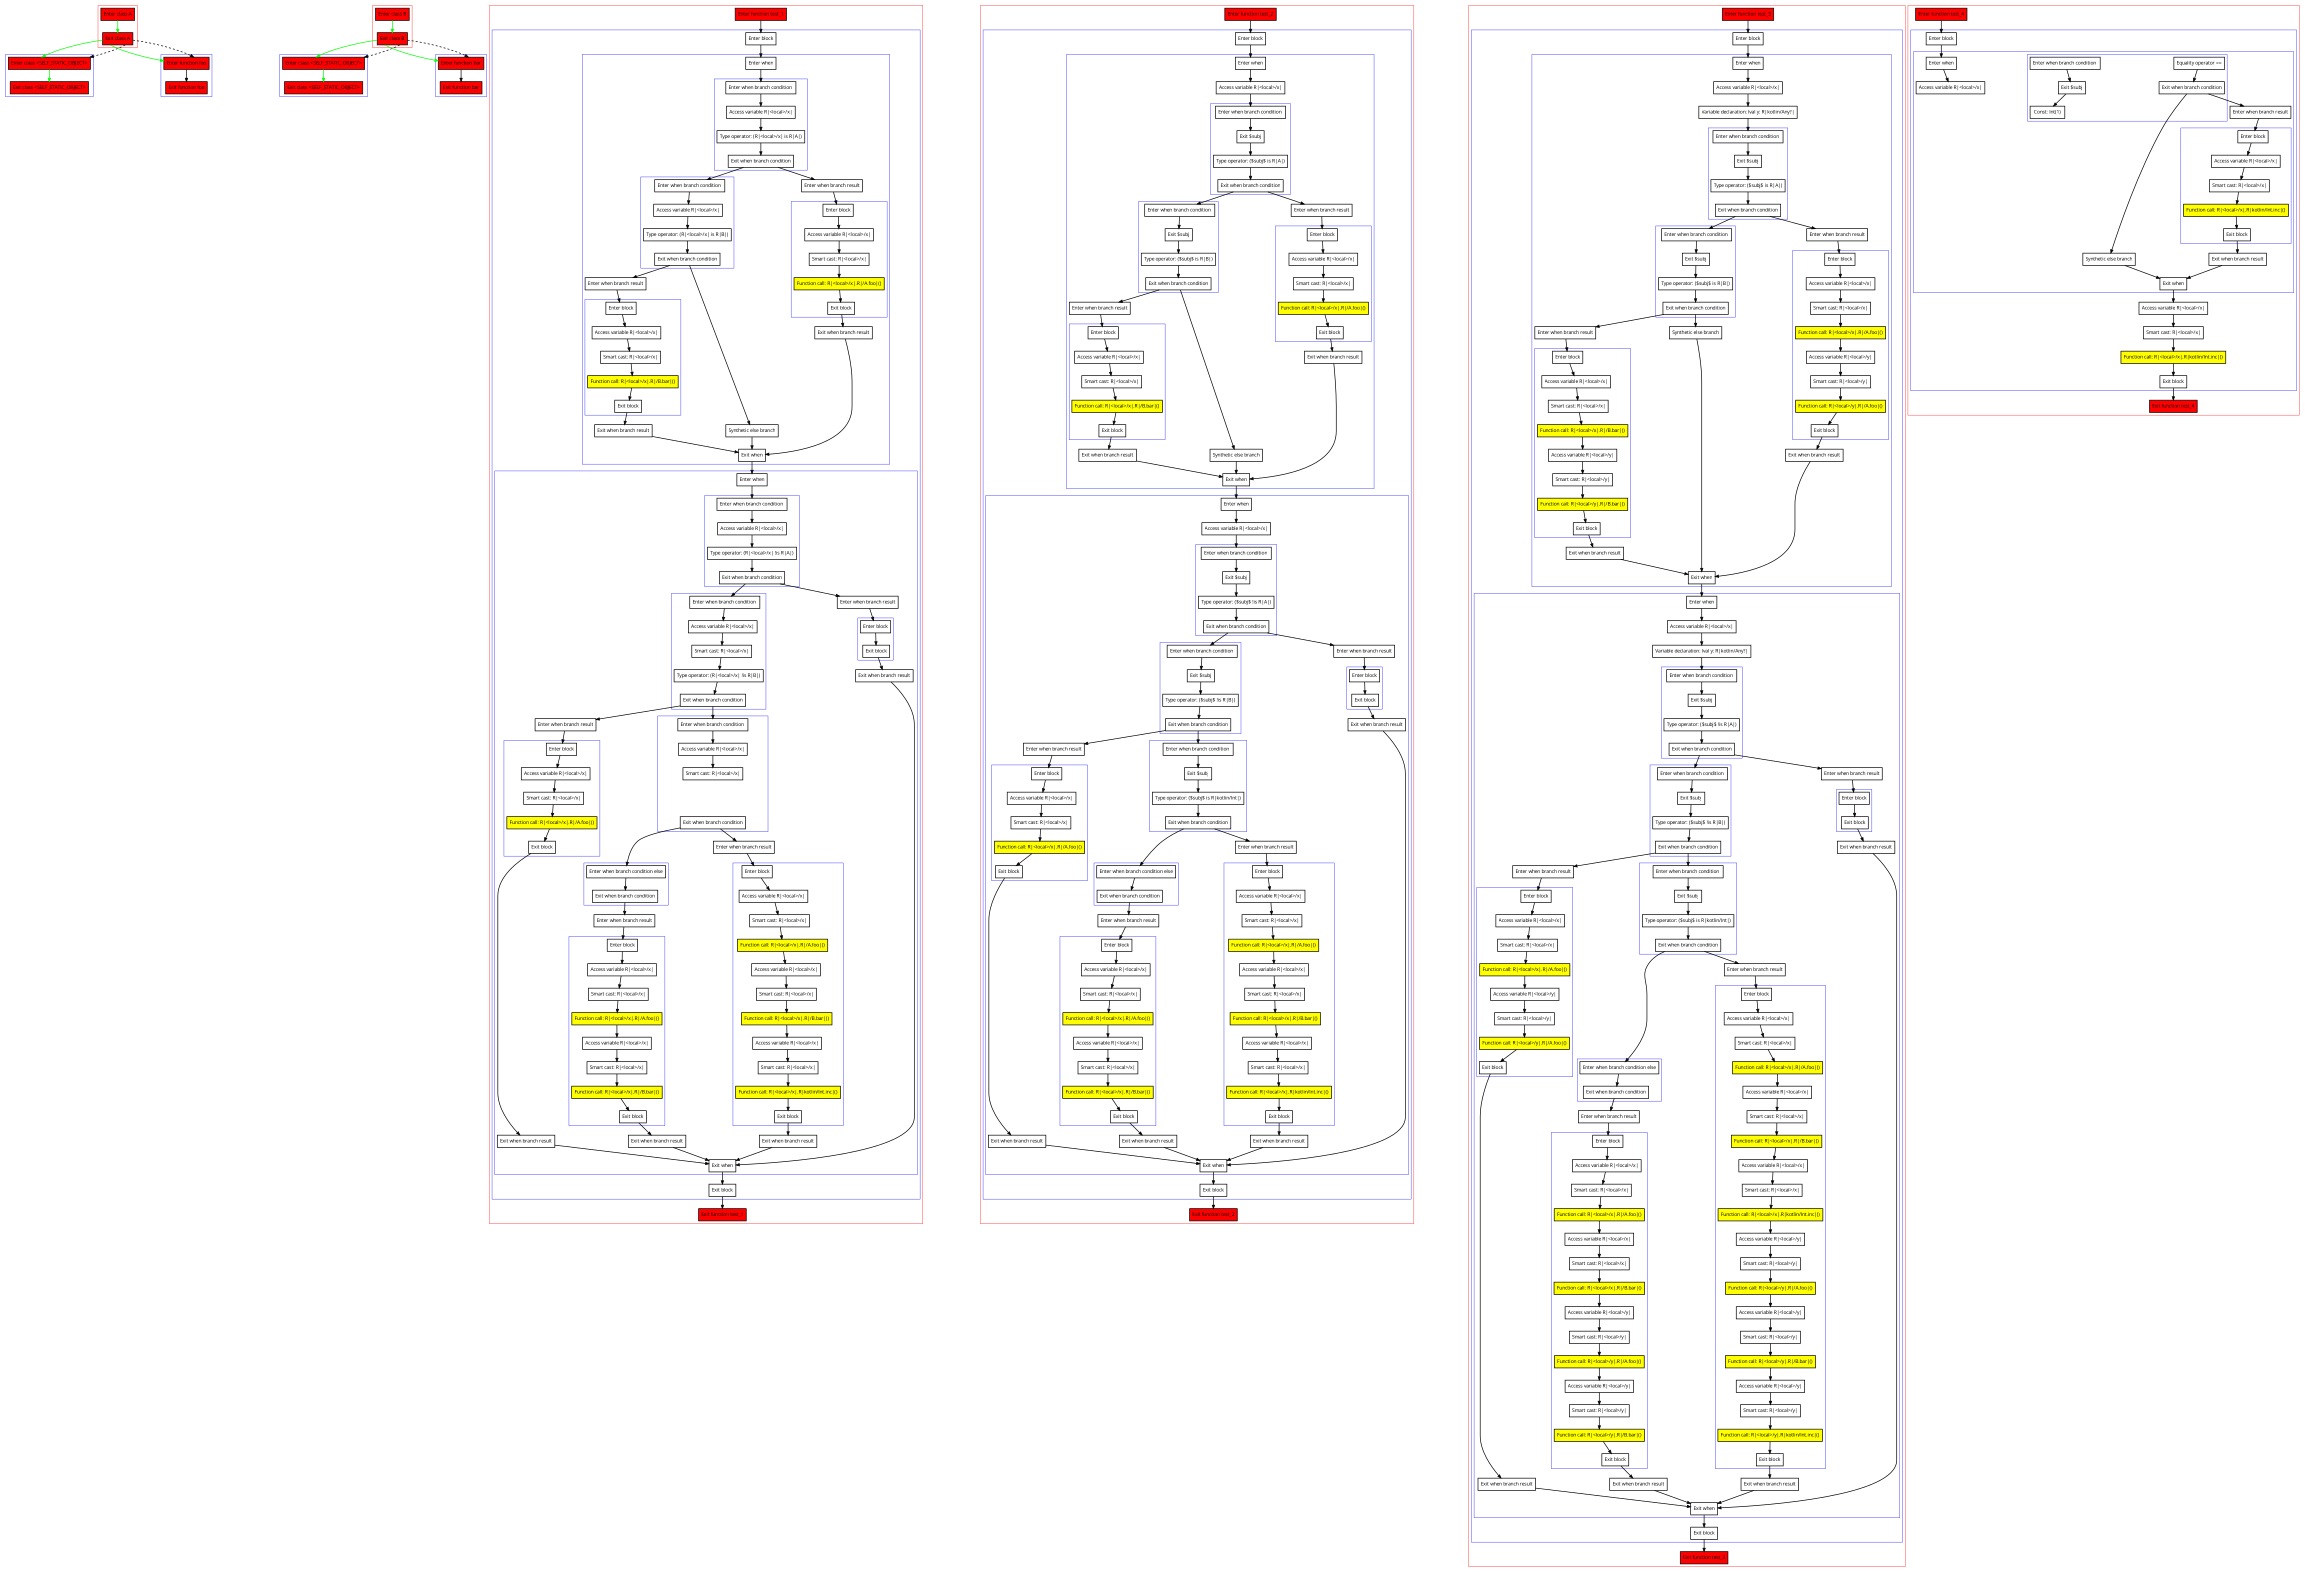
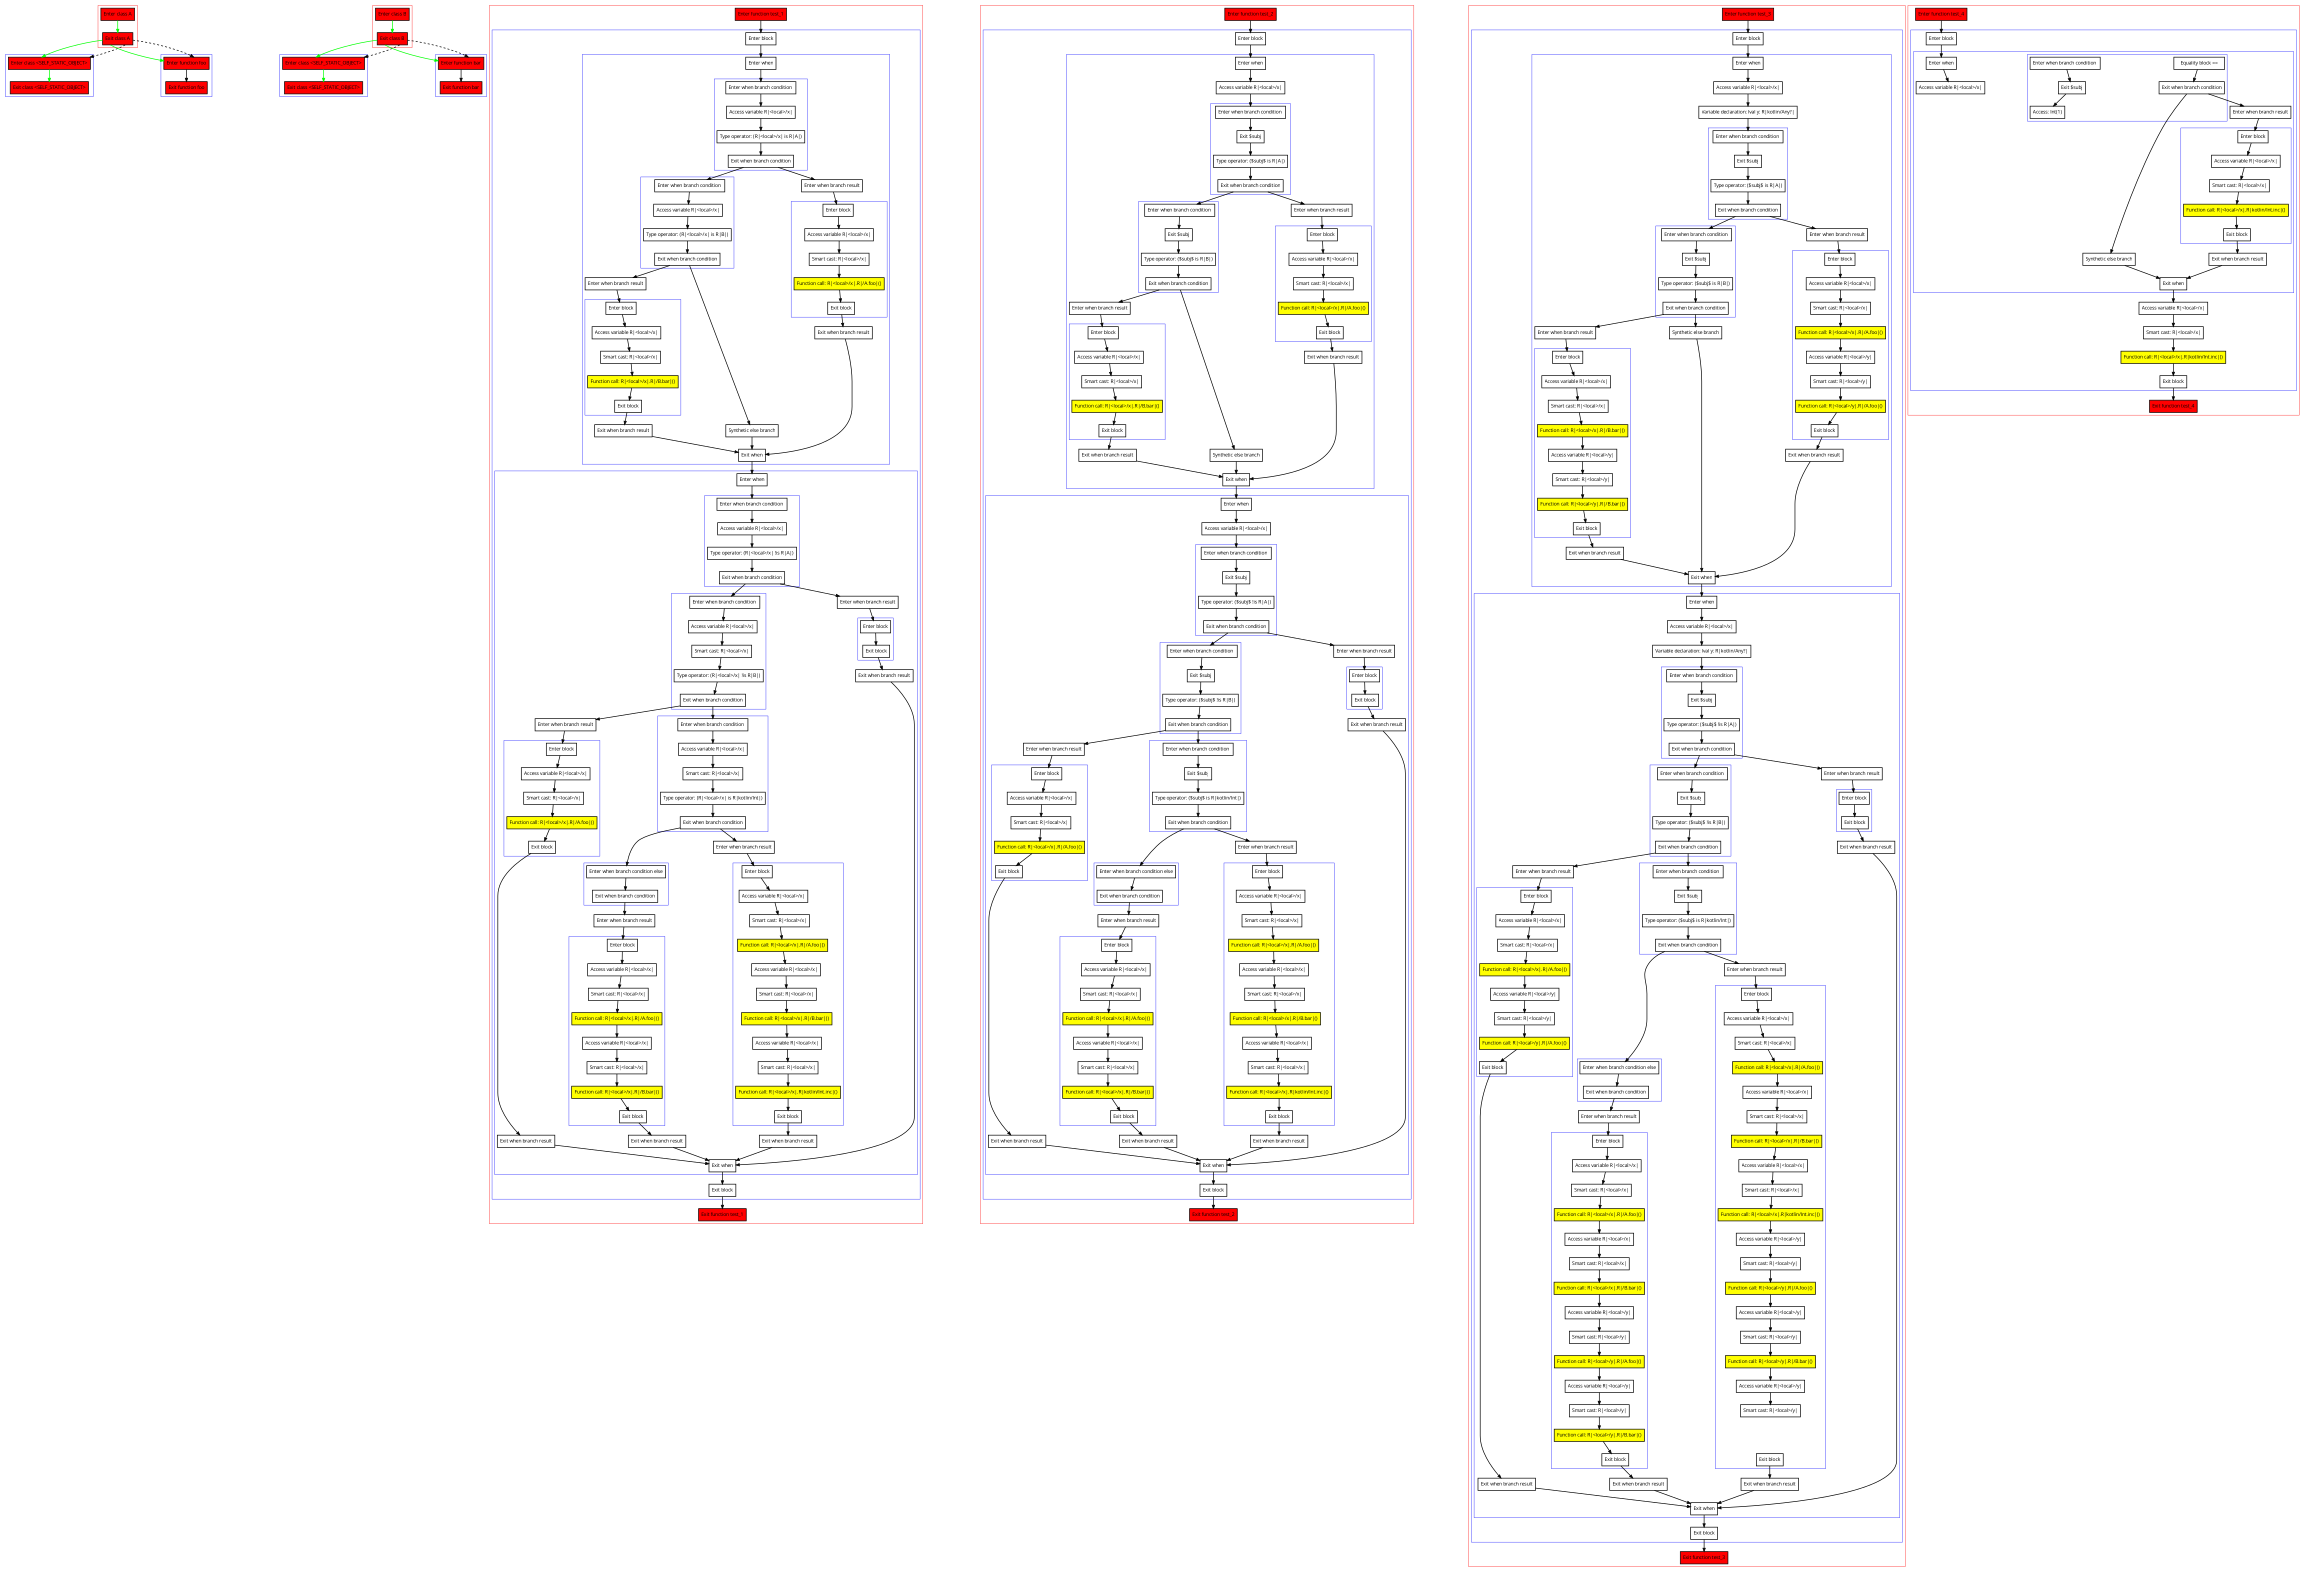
(2199, 63) -> (2199, 63)
(2047, 112) -> (2047, 112)
none -> (713, 798)
(1770, 1435) -> none
